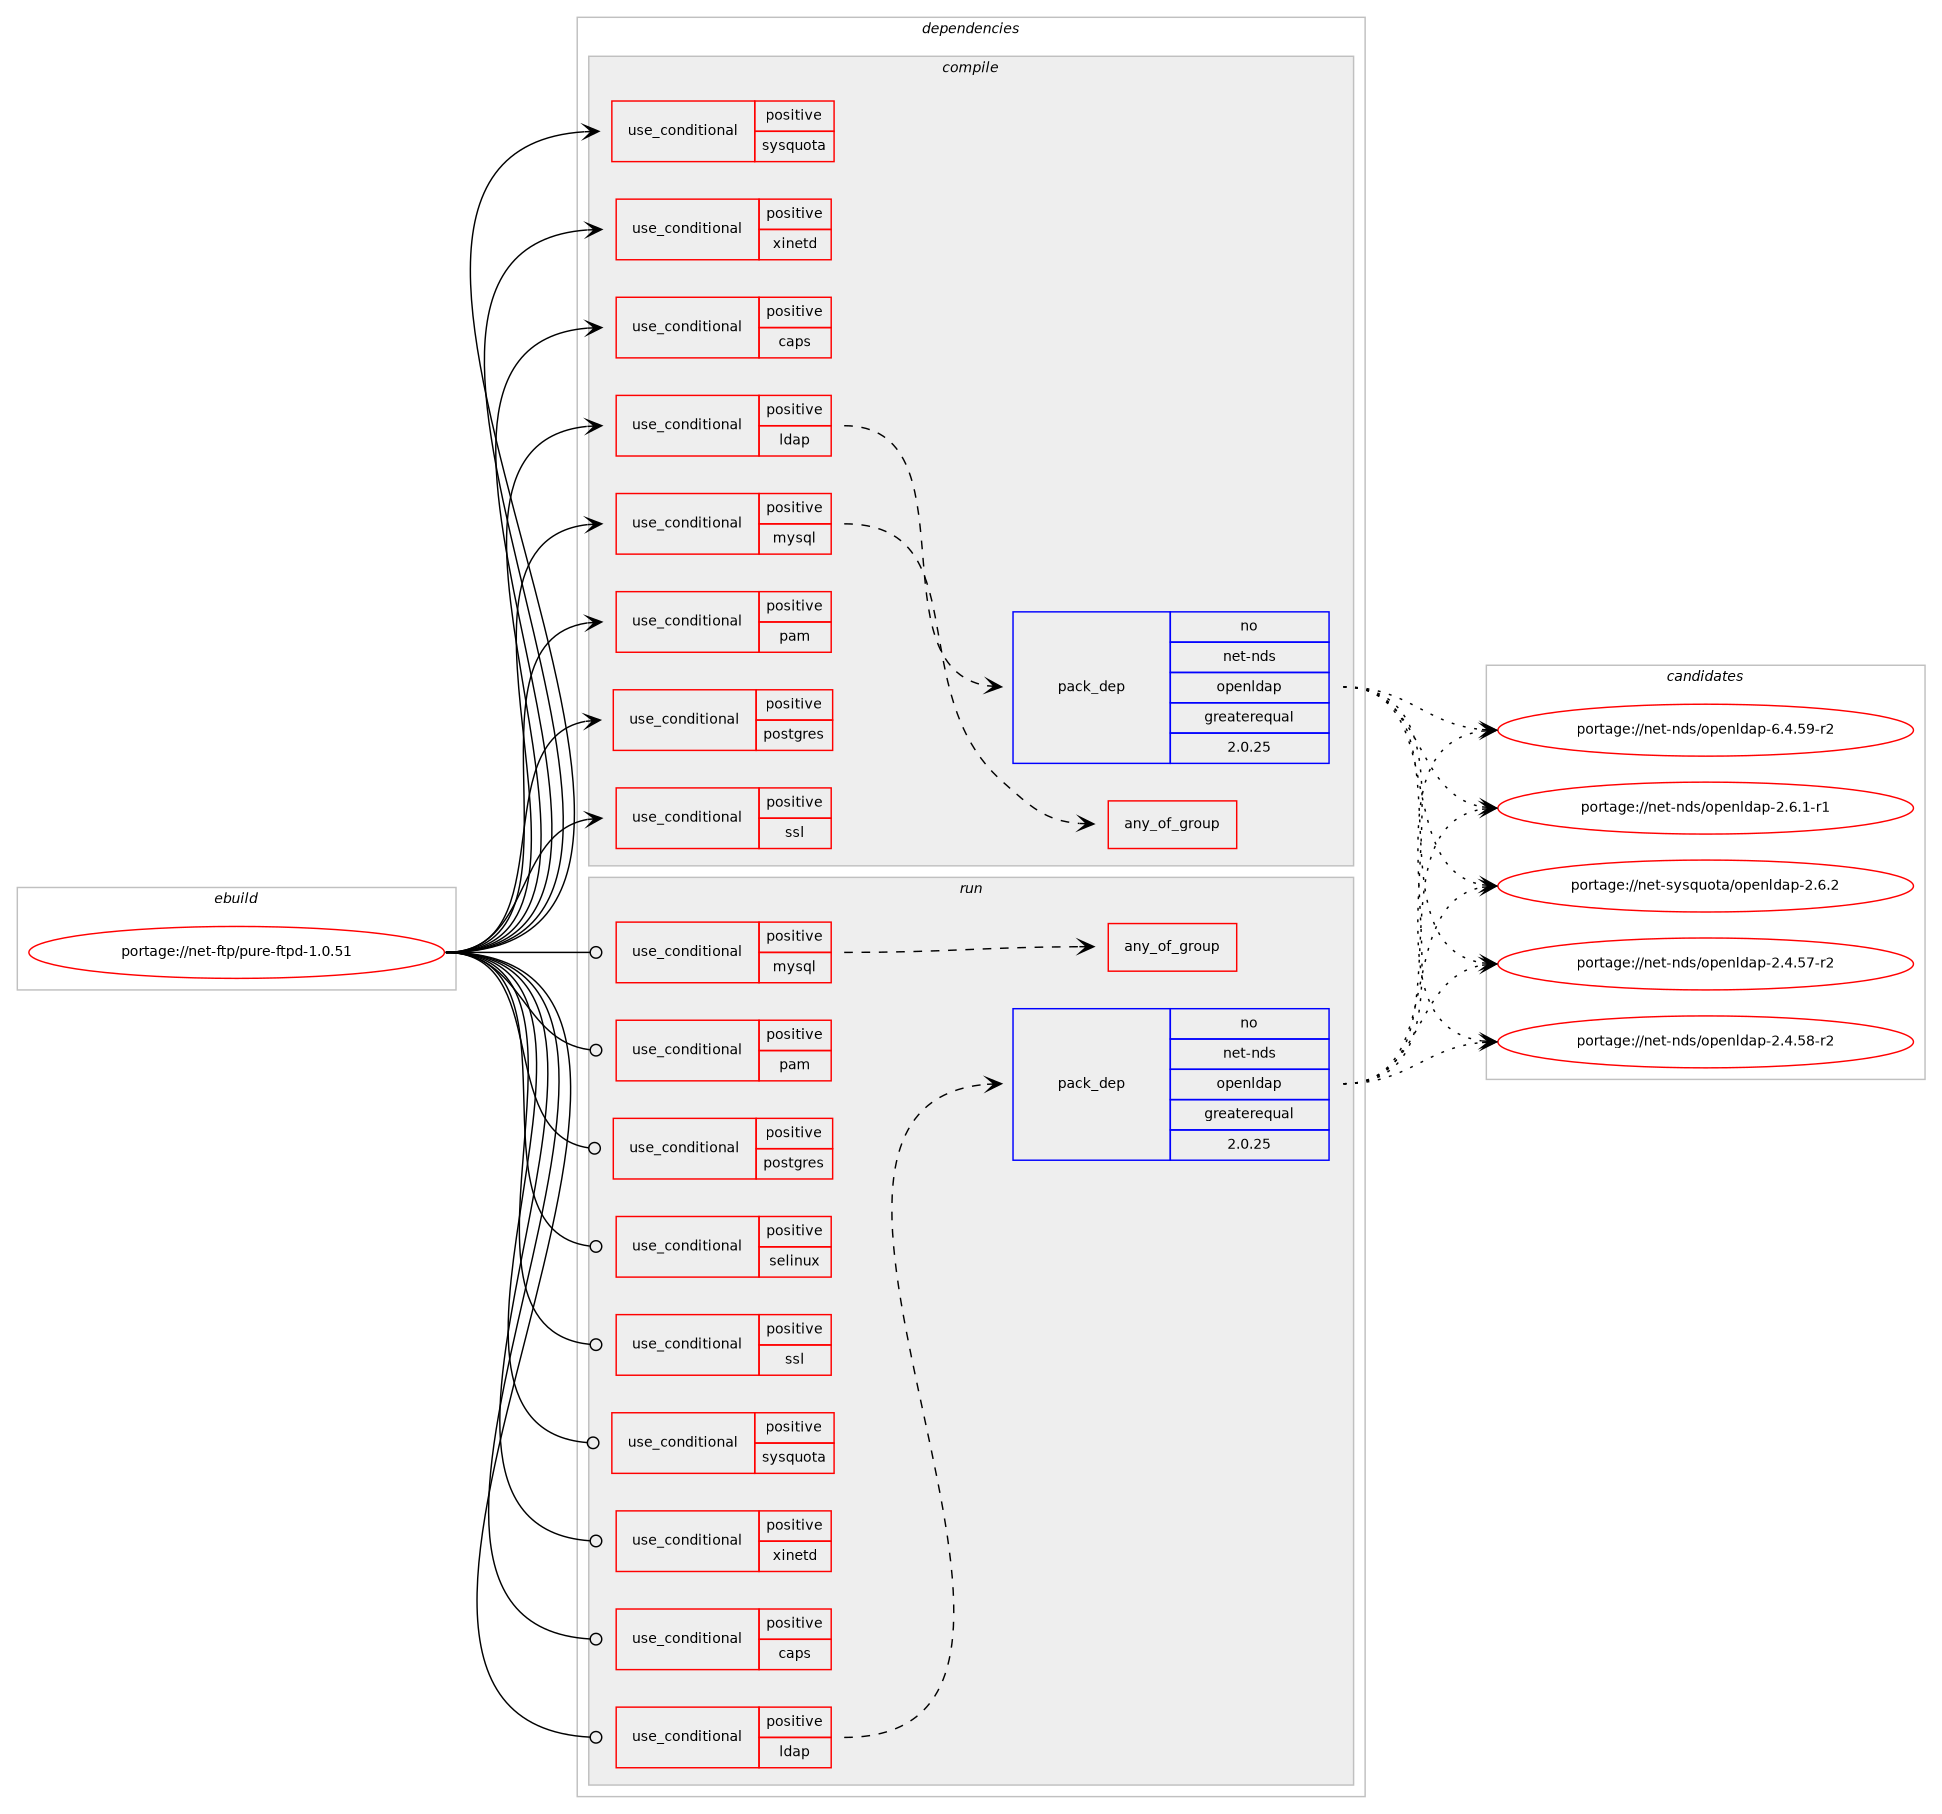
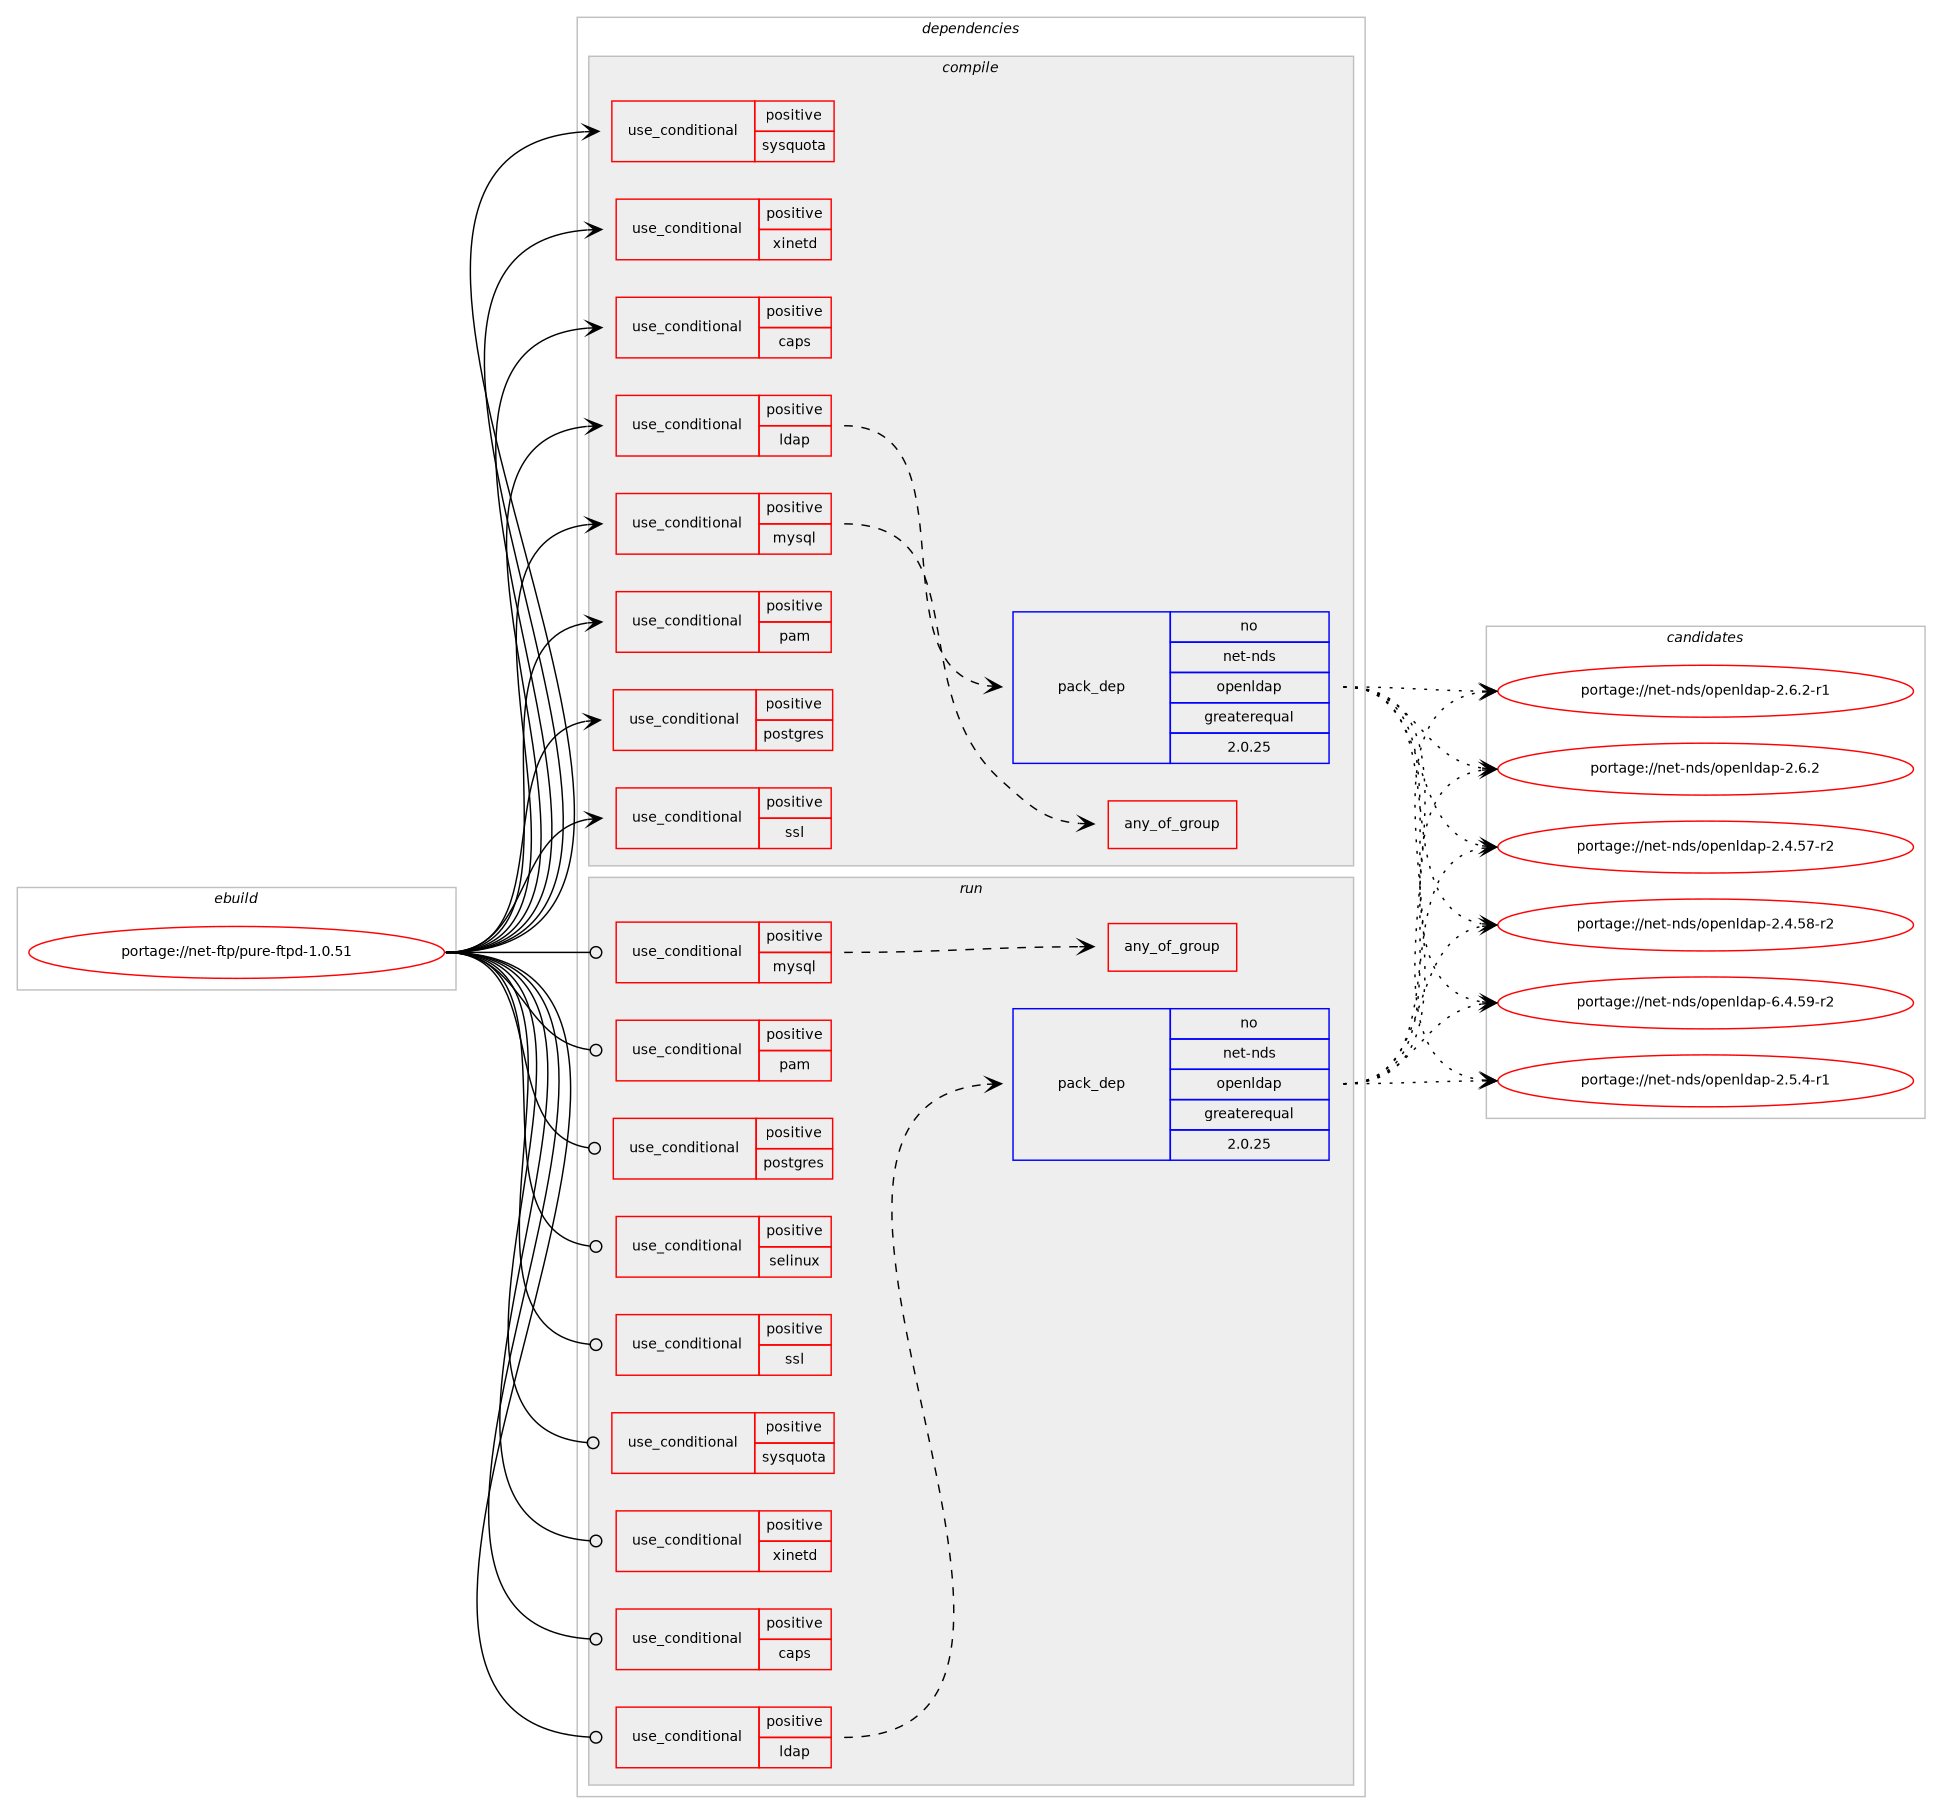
(1706, 808) -> (1706, 691)
(1706, 886) -> (1706, 769)
none -> (1706, 1081)
